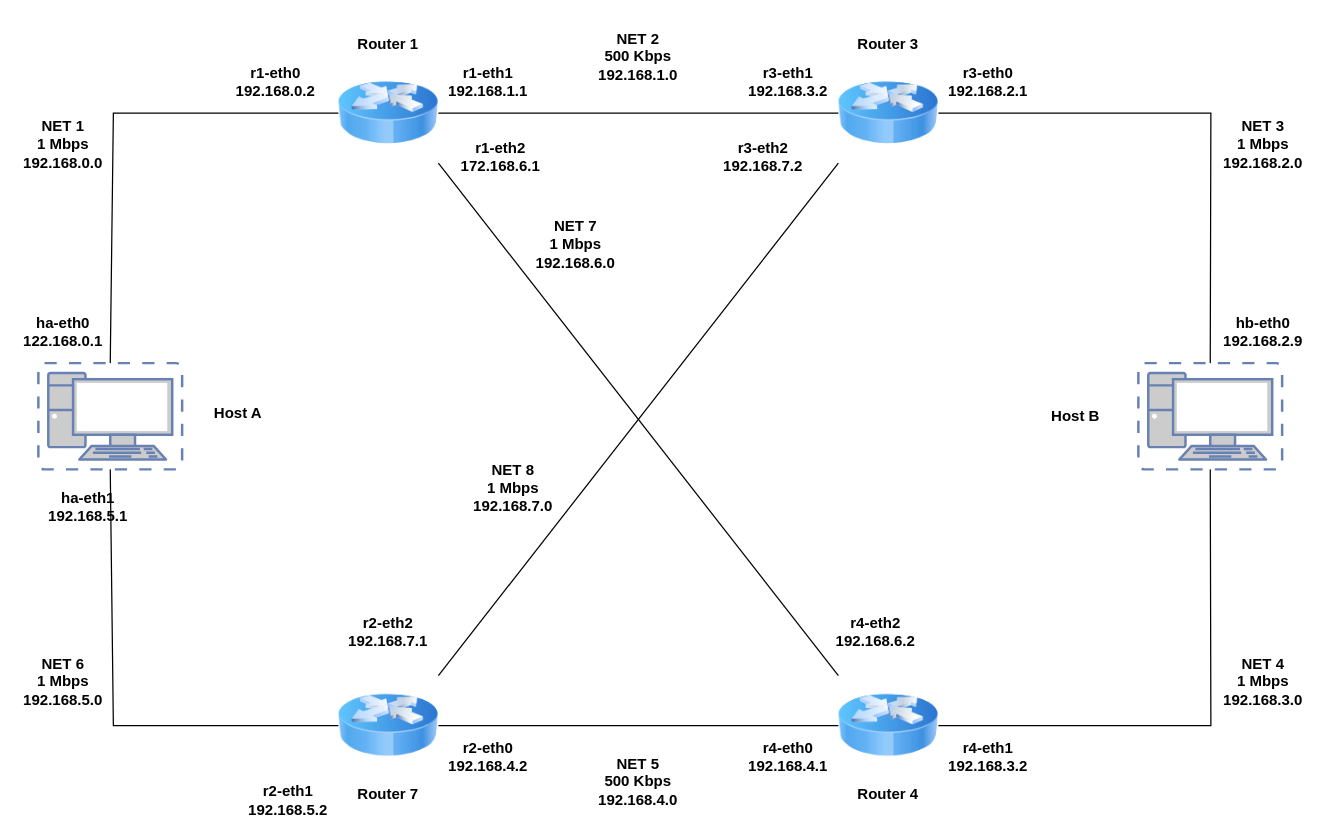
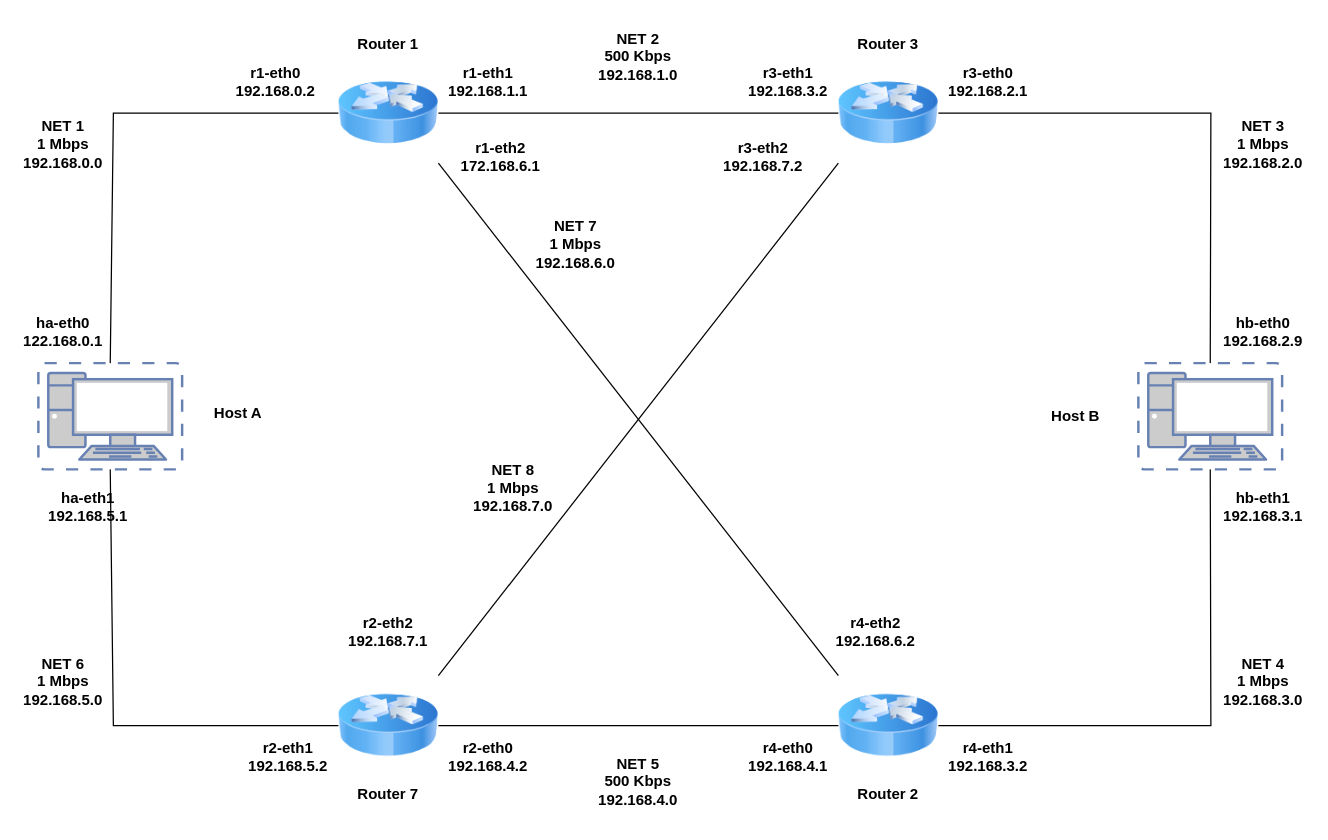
none -> (1263, 507)
(888, 794) -> (888, 794)
(288, 801) -> (288, 757)
